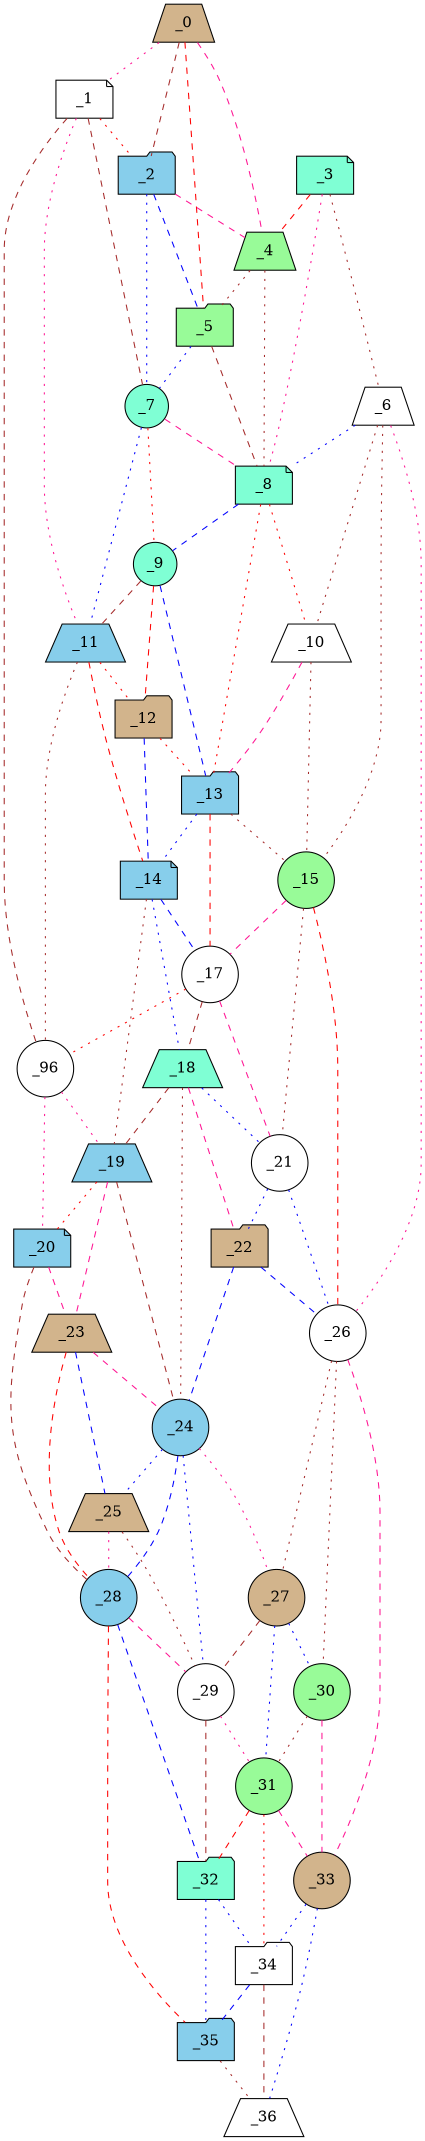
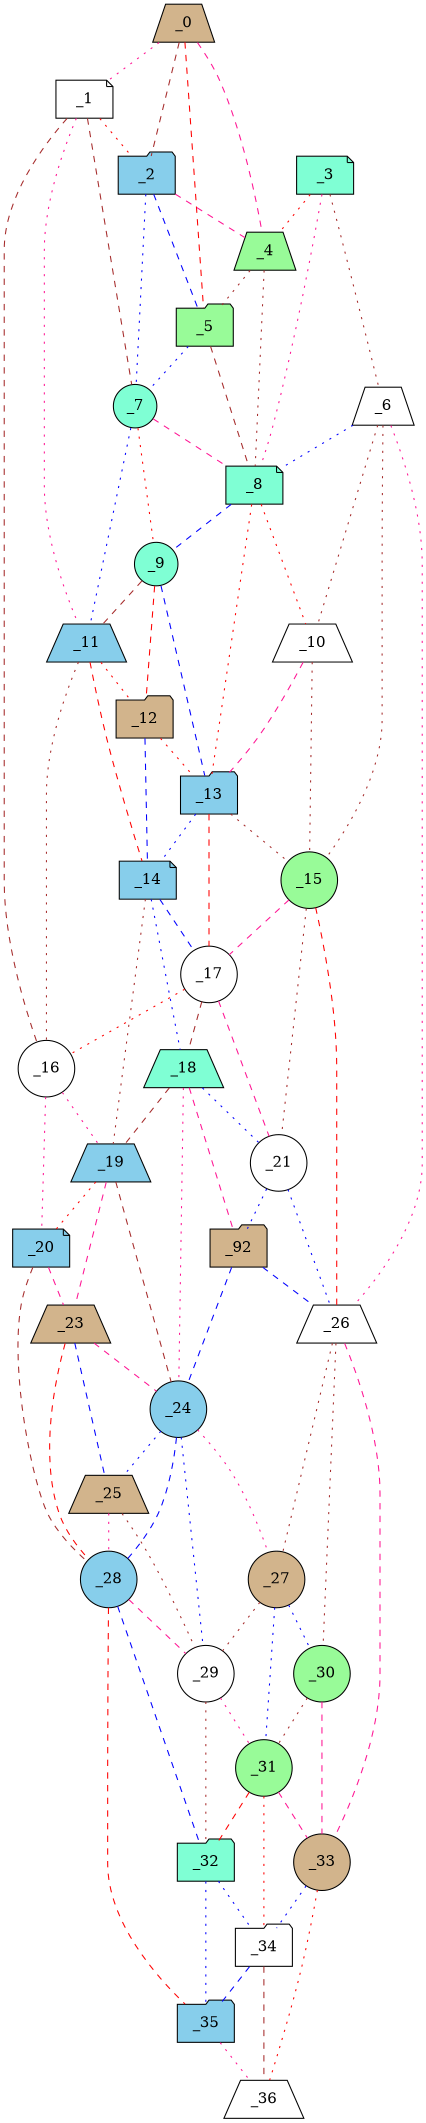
(295, 213) -> (295, 213)
(45, 1069) -> (46, 1069)
(182, 1243) -> (181, 1234)
(240, 1248) -> (239, 1248)
(338, 1333) -> (337, 1324)
(241, 1645) -> (241, 1627)
(206, 1791) -> (206, 1772)
(297, 2004) -> (297, 1986)
(235, 2080) -> (235, 2061)
